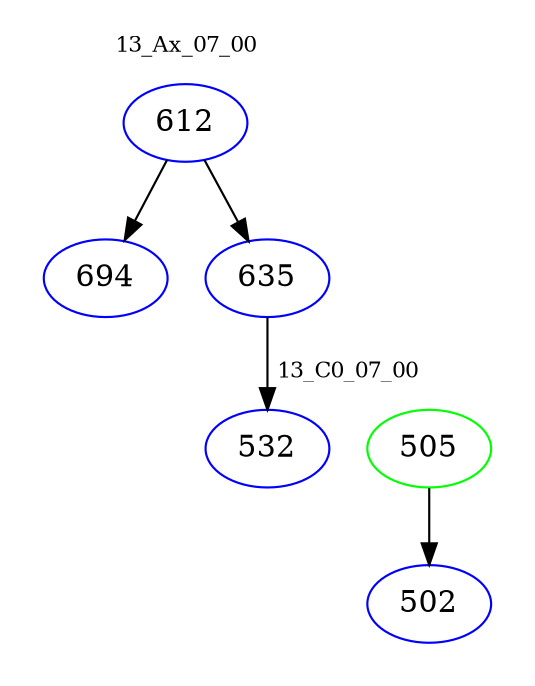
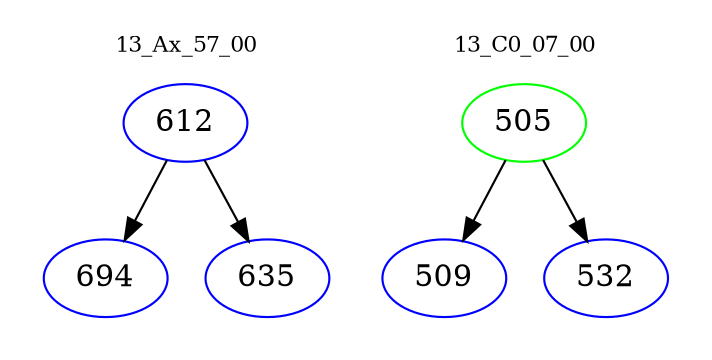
(187, 46) -> (187, 46)
(267, 365) -> (560, 191)
(429, 604) -> (444, 278)
